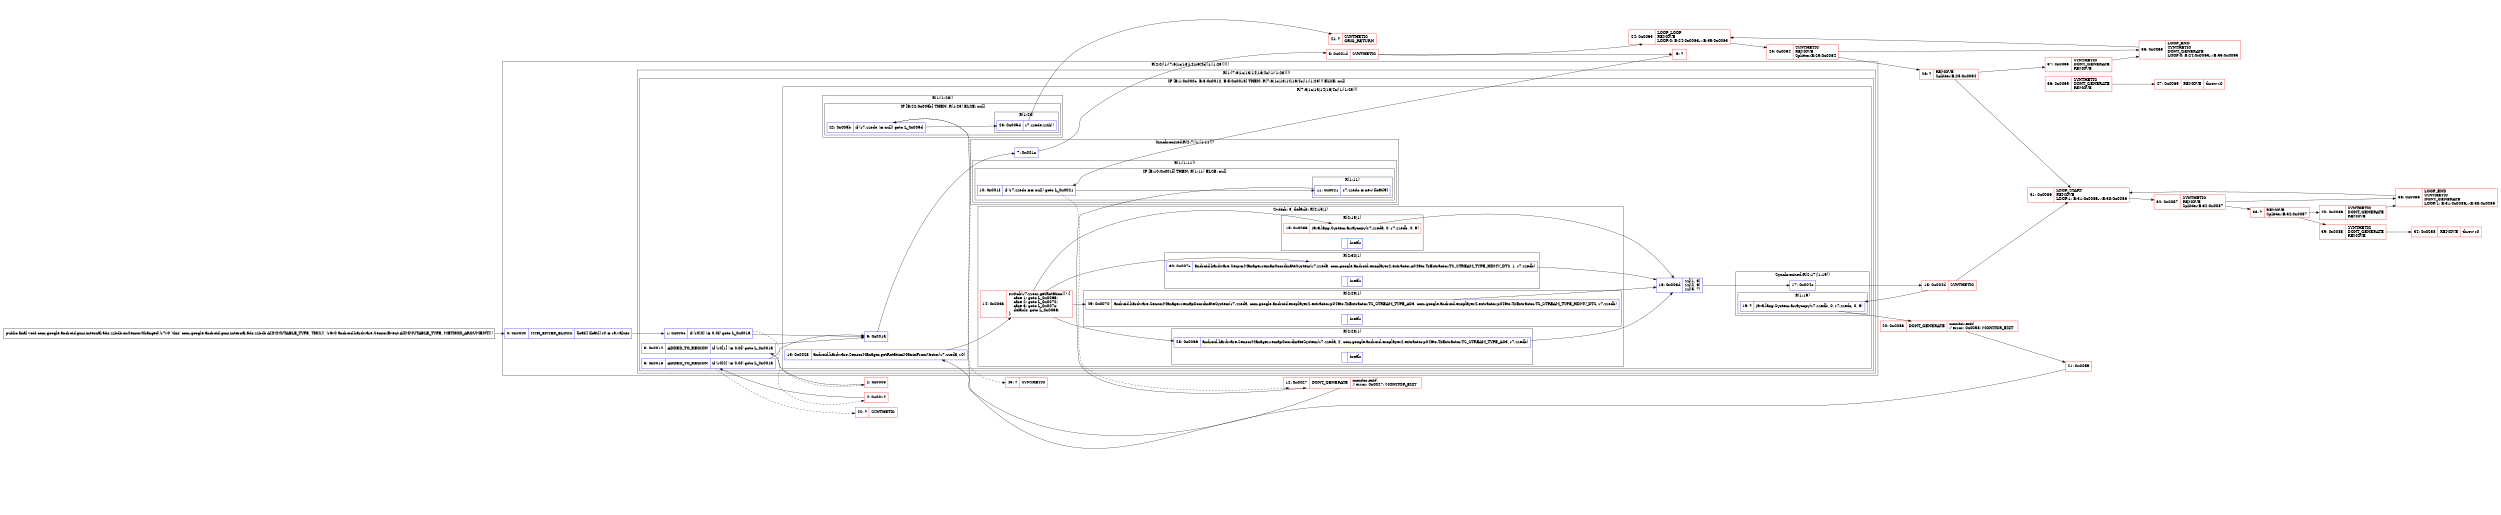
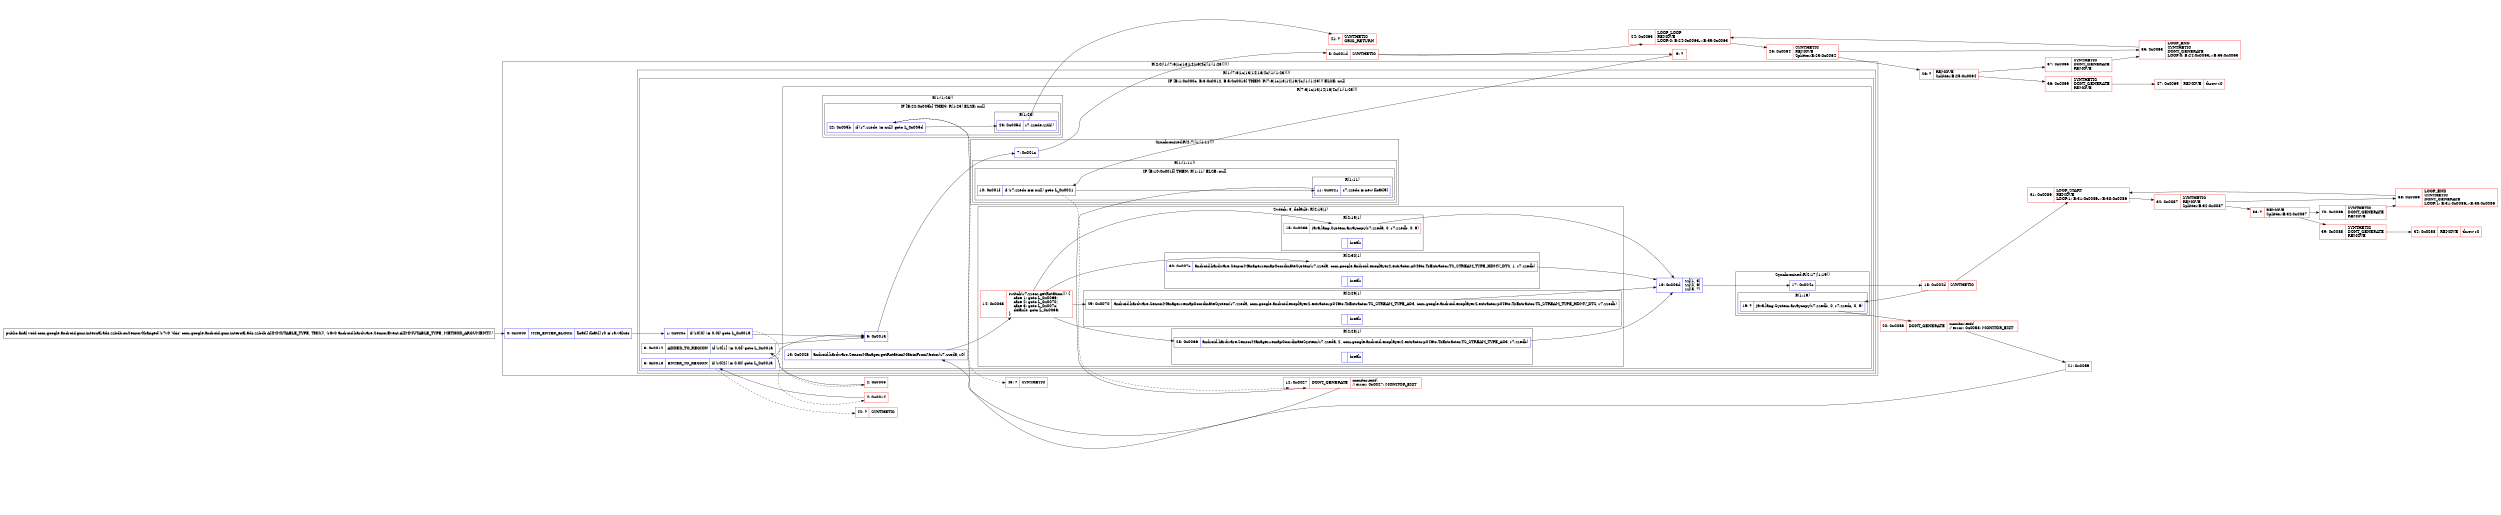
(2012, 133) -> (2010, 79)
(688, 363) -> (688, 363)
